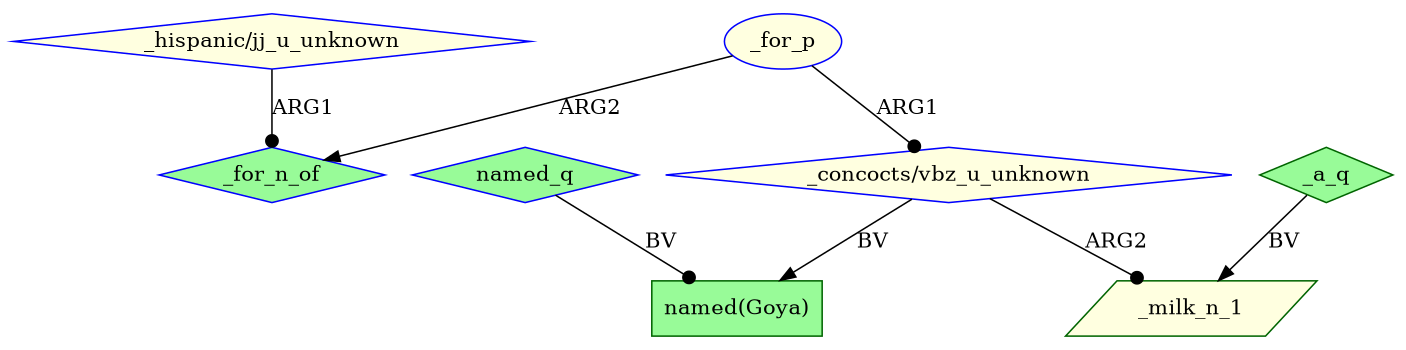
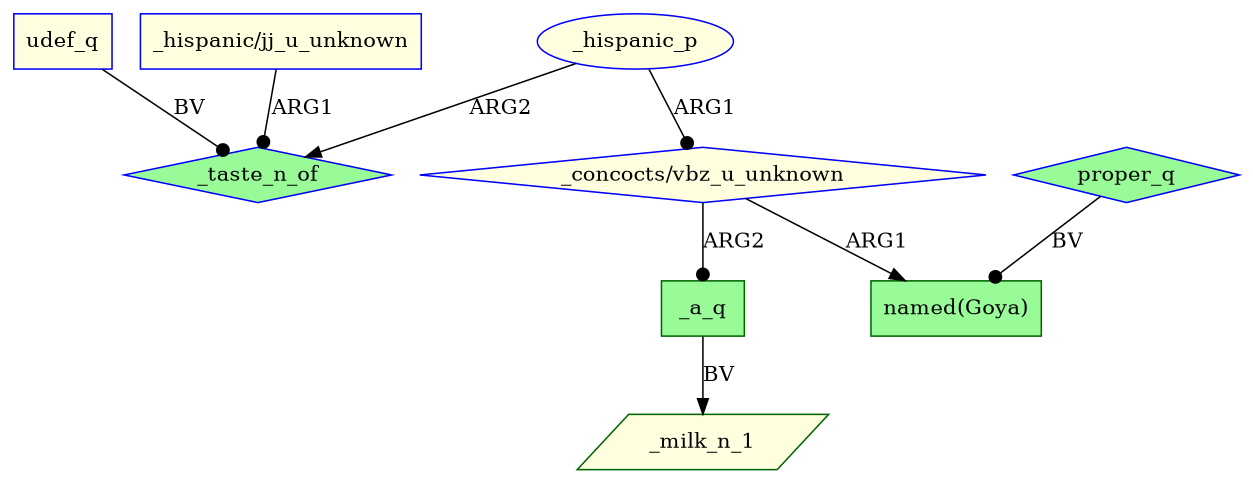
none -> (63, 41)
(272, 41) -> (281, 41)
(783, 41) -> (635, 41)
(272, 175) -> (258, 175)
(525, 175) -> (1126, 175)
(1326, 175) -> (703, 308)
(1061, 237) -> (703, 236)
(873, 242) -> (877, 242)
